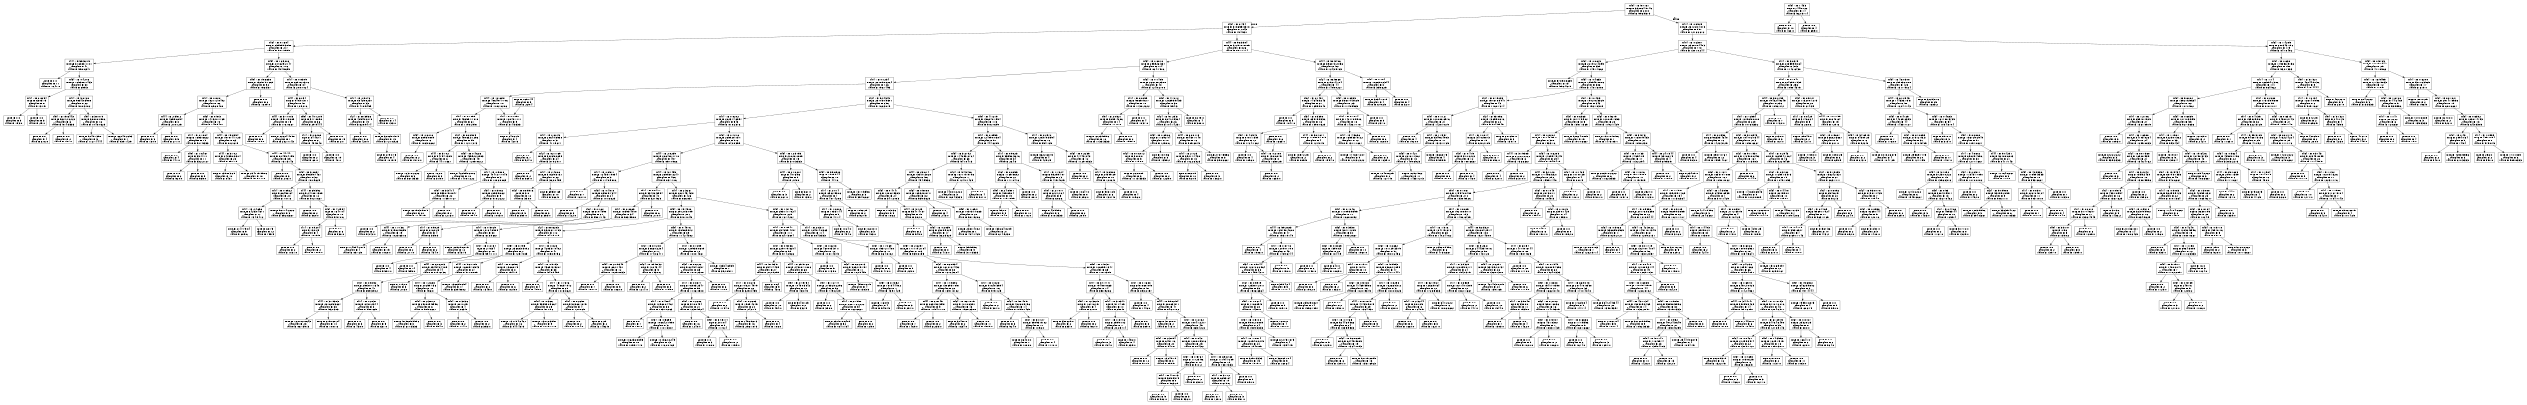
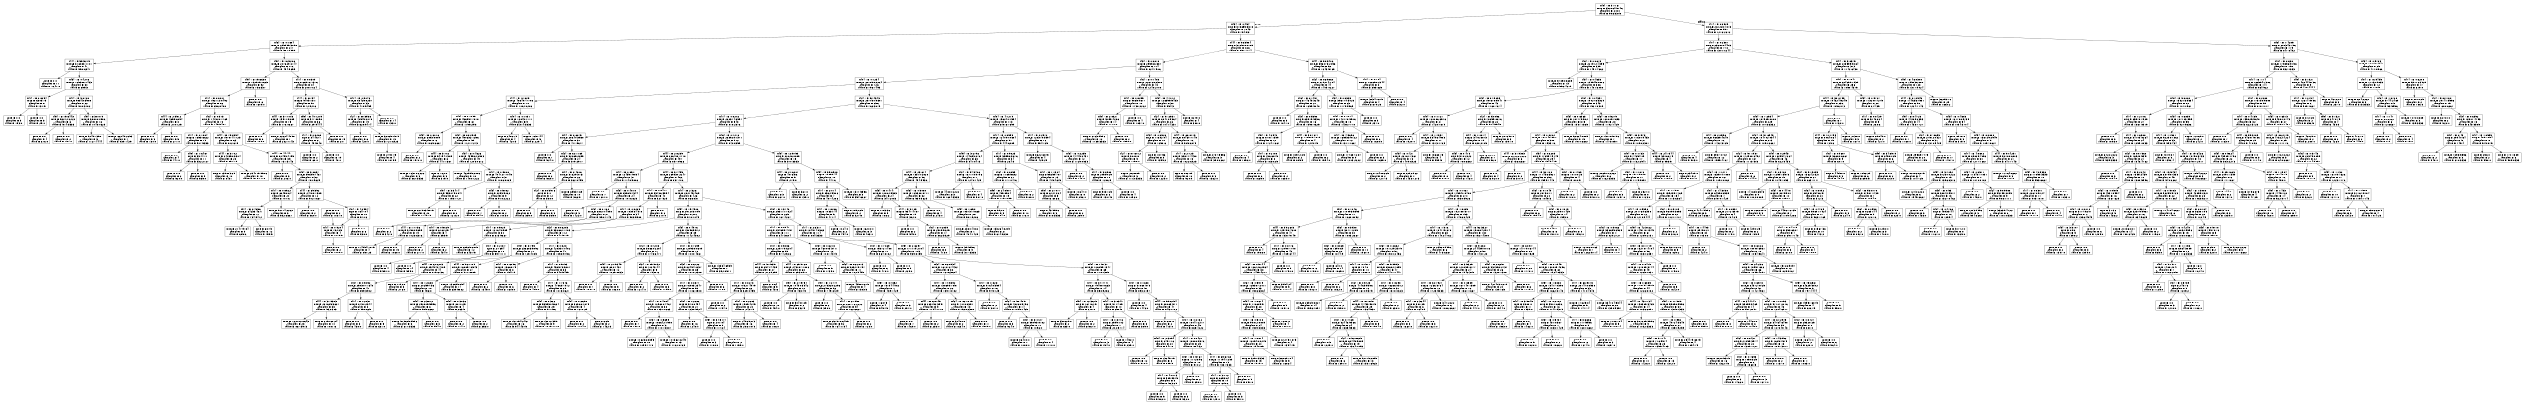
(518, 110) -> (527, 130)
(1817, 111) -> (1831, 128)
(1274, 147) -> (1261, 167)
none -> (2277, 184)
(299, 241) -> (333, 221)
